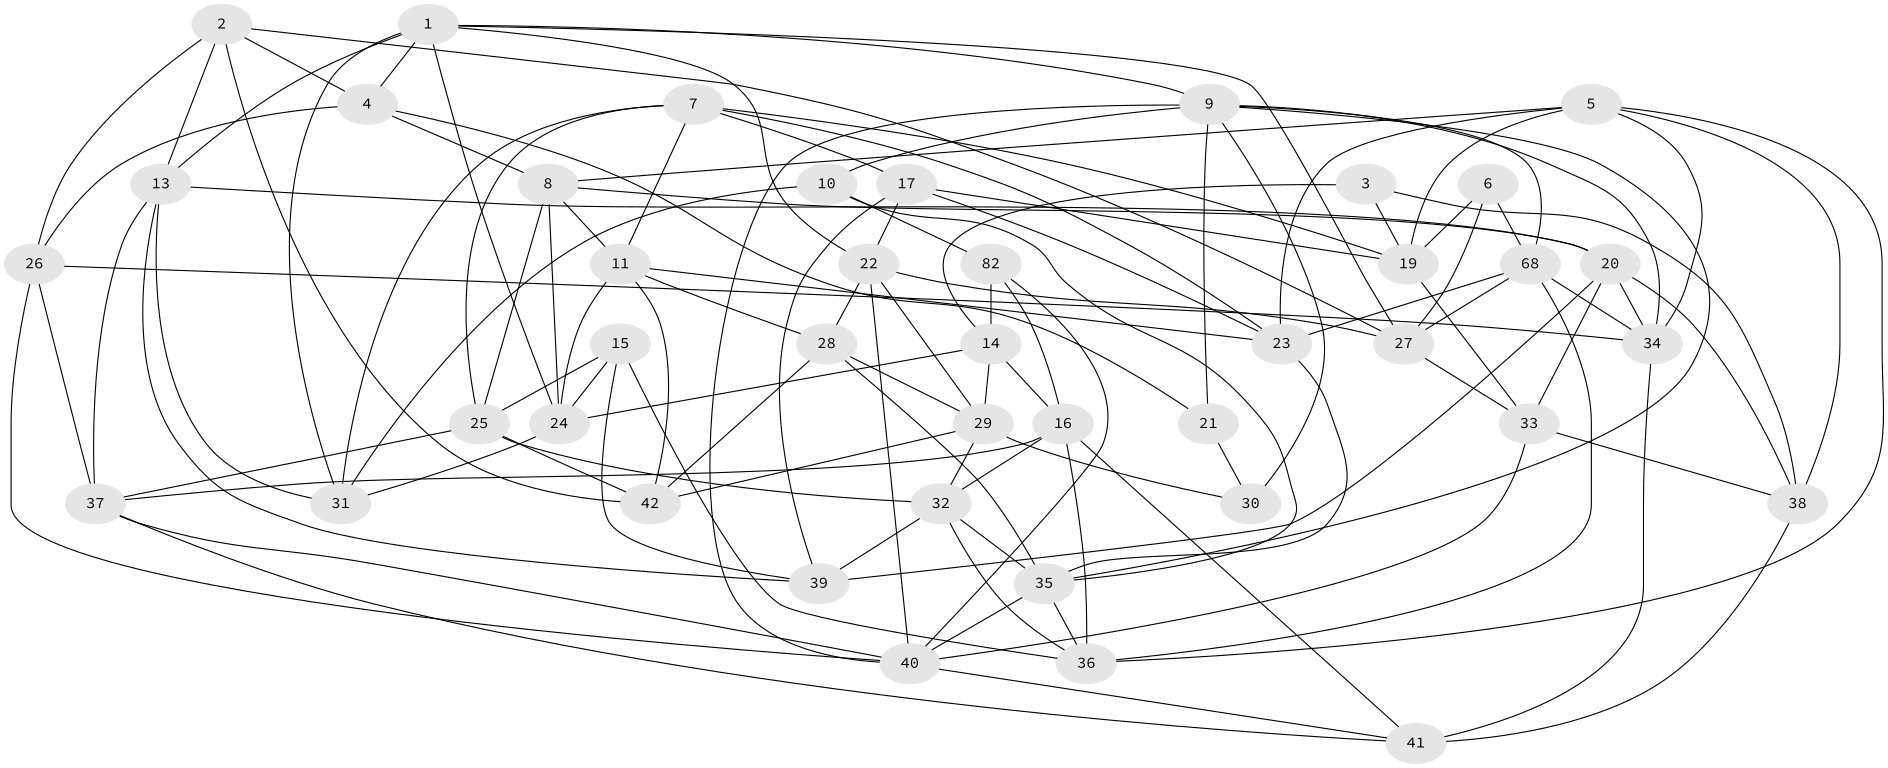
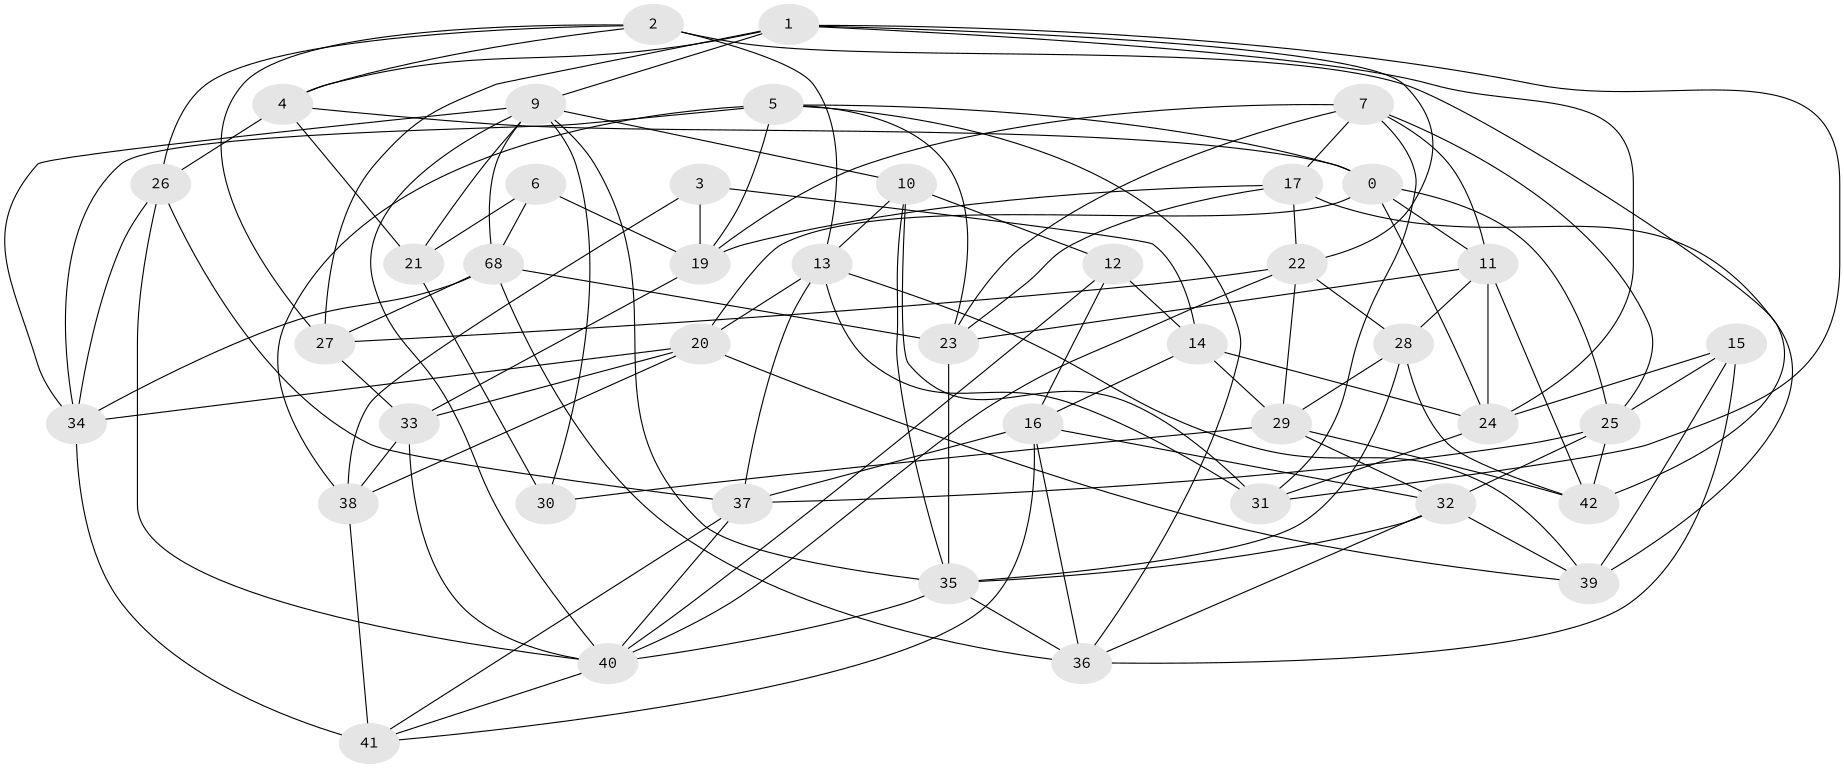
(283, 89) -> (857, 231)
(548, 184) -> (1373, 184)
(991, 264) -> (1113, 264)
(1456, 268) -> (475, 224)
